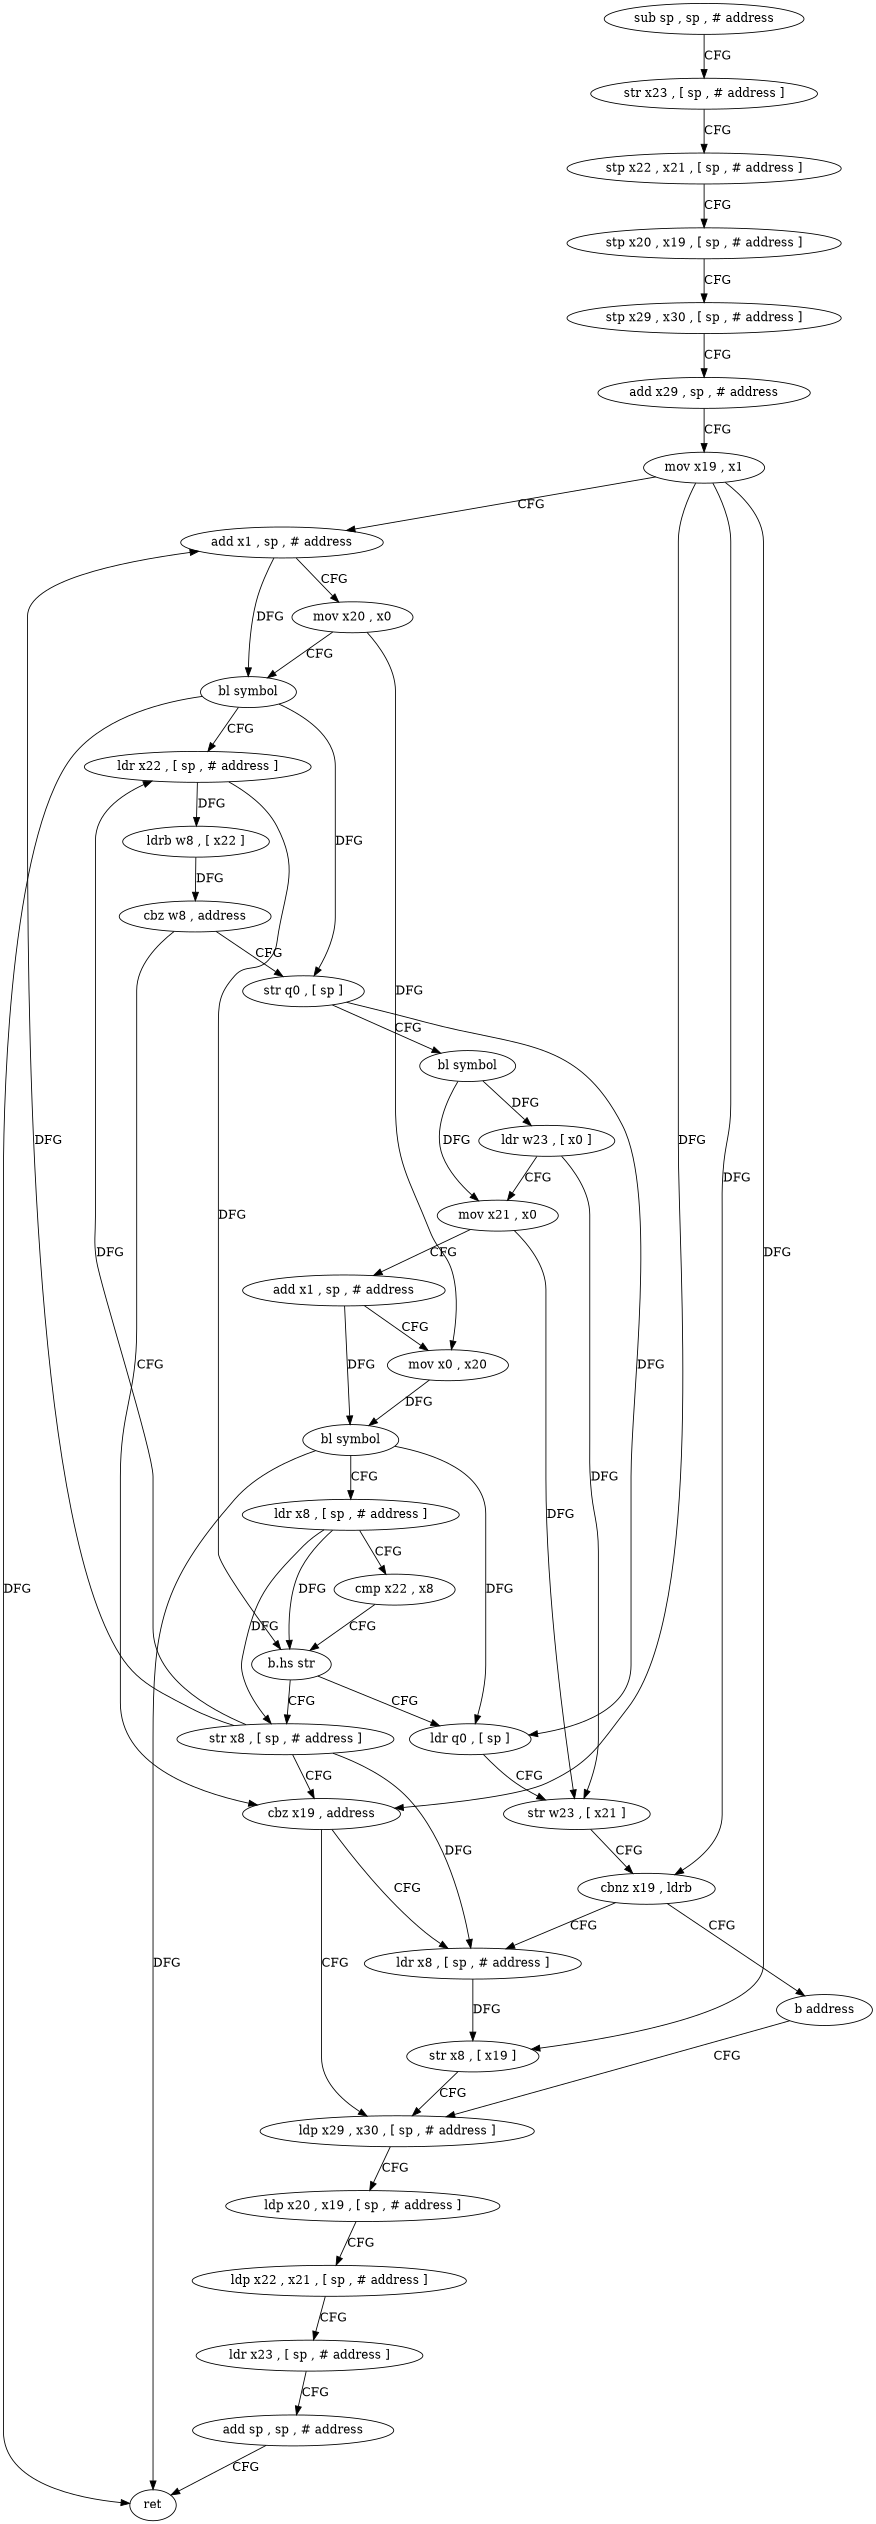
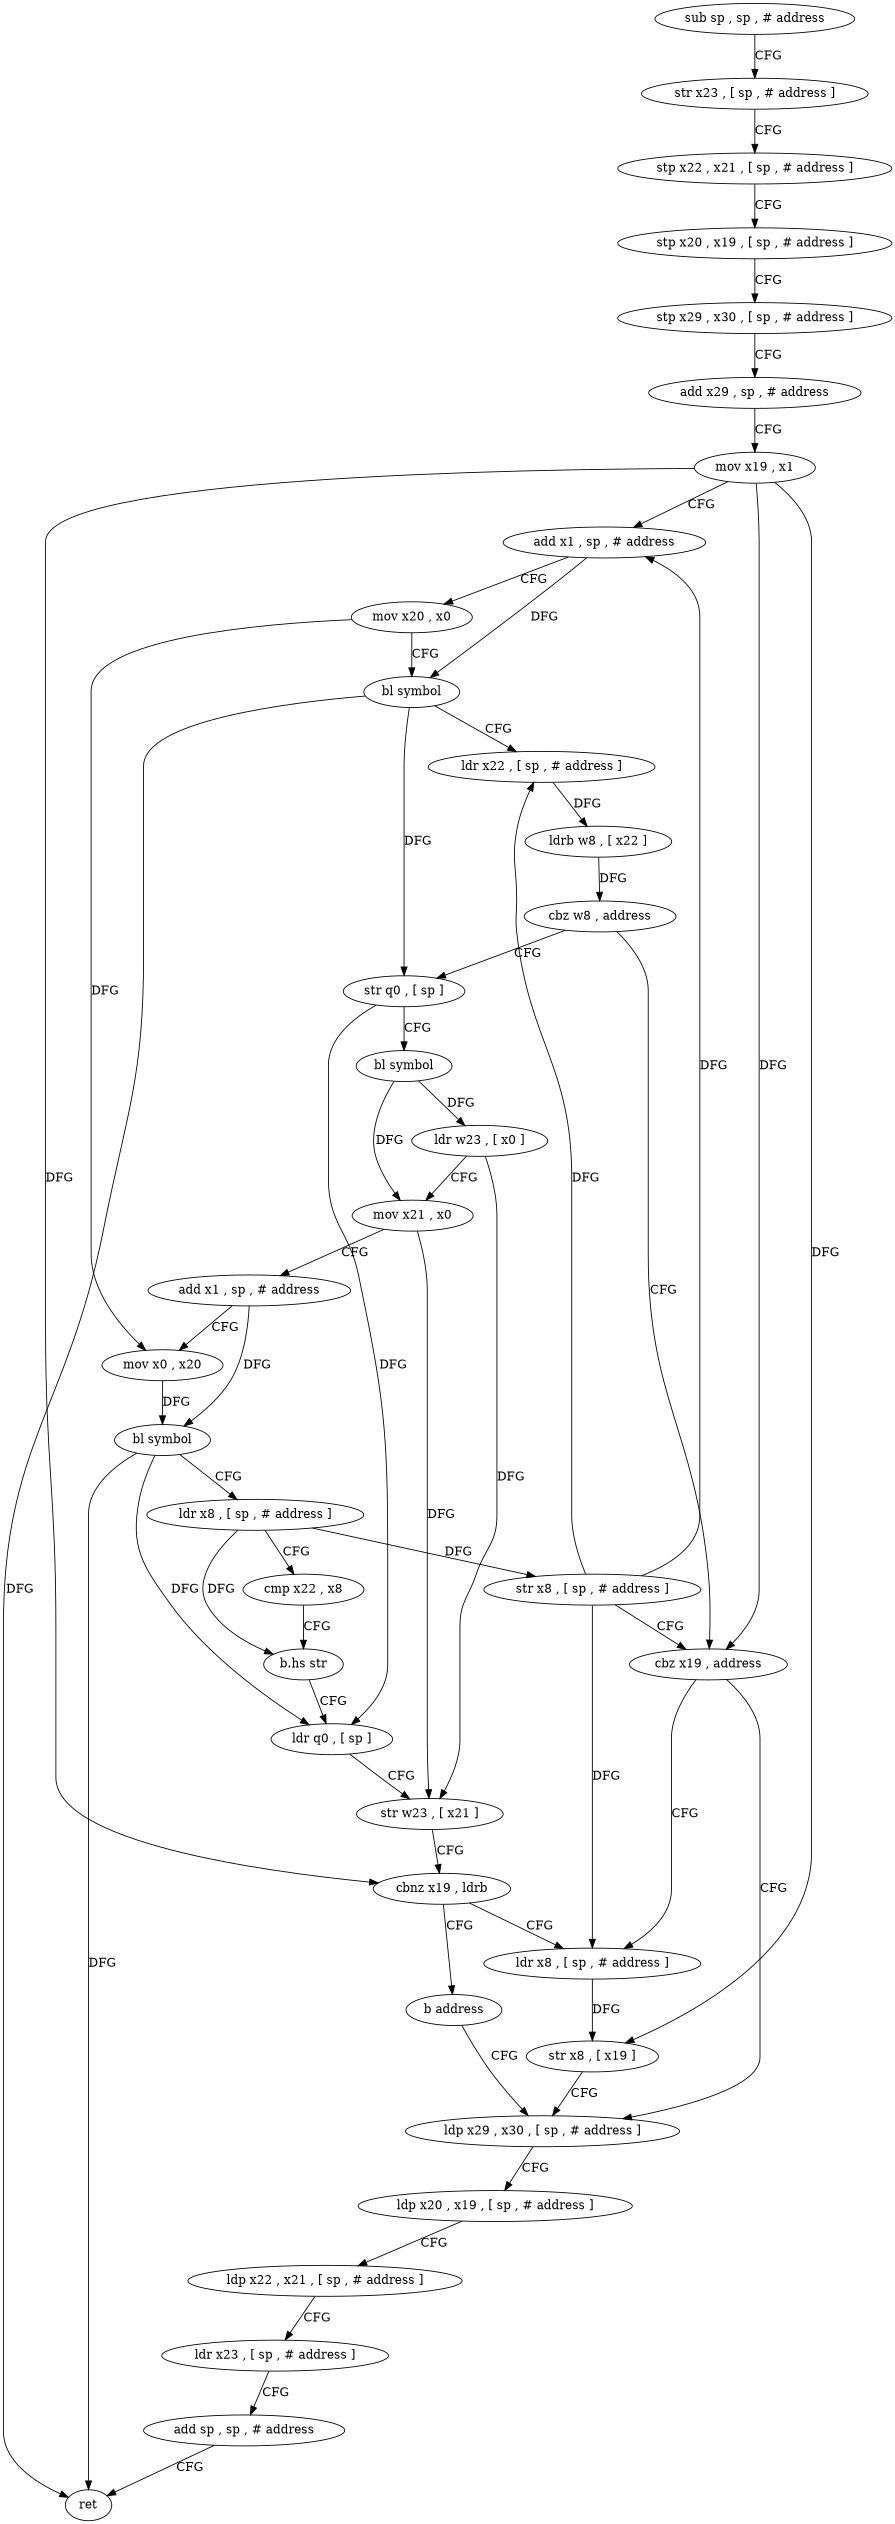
(218, 1194) -> none
(289, 1698) -> none
